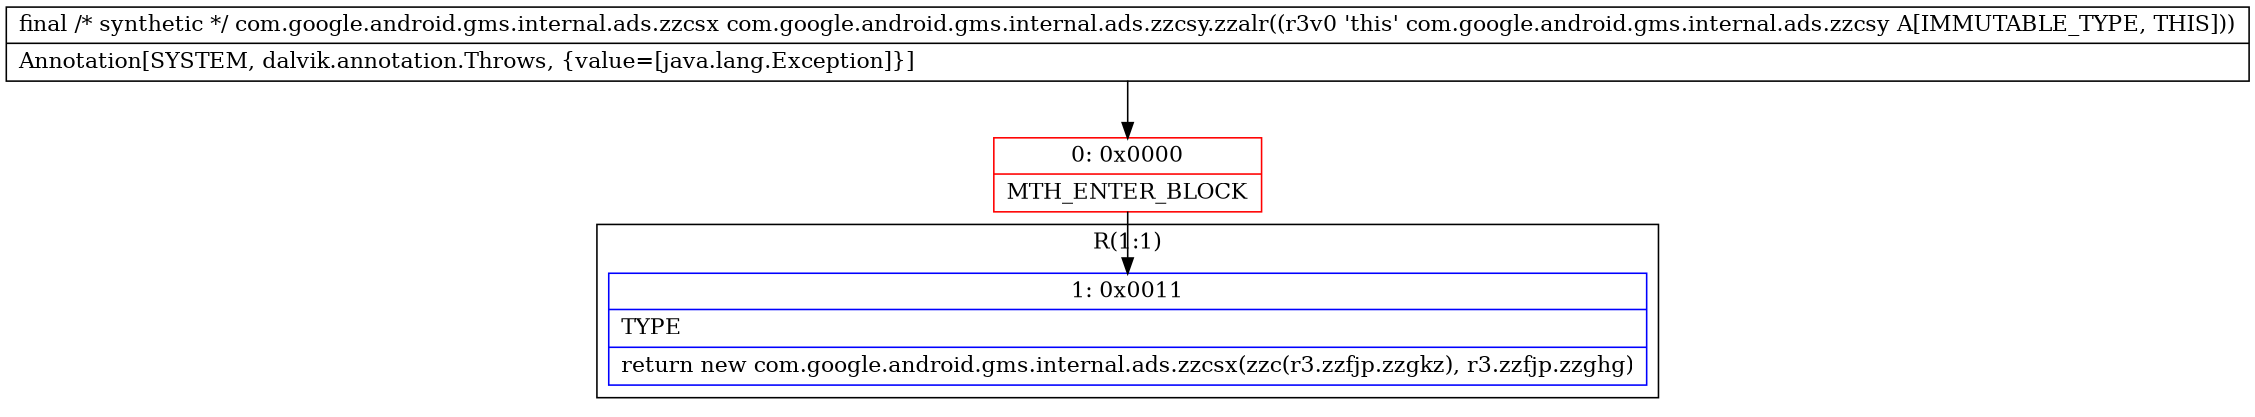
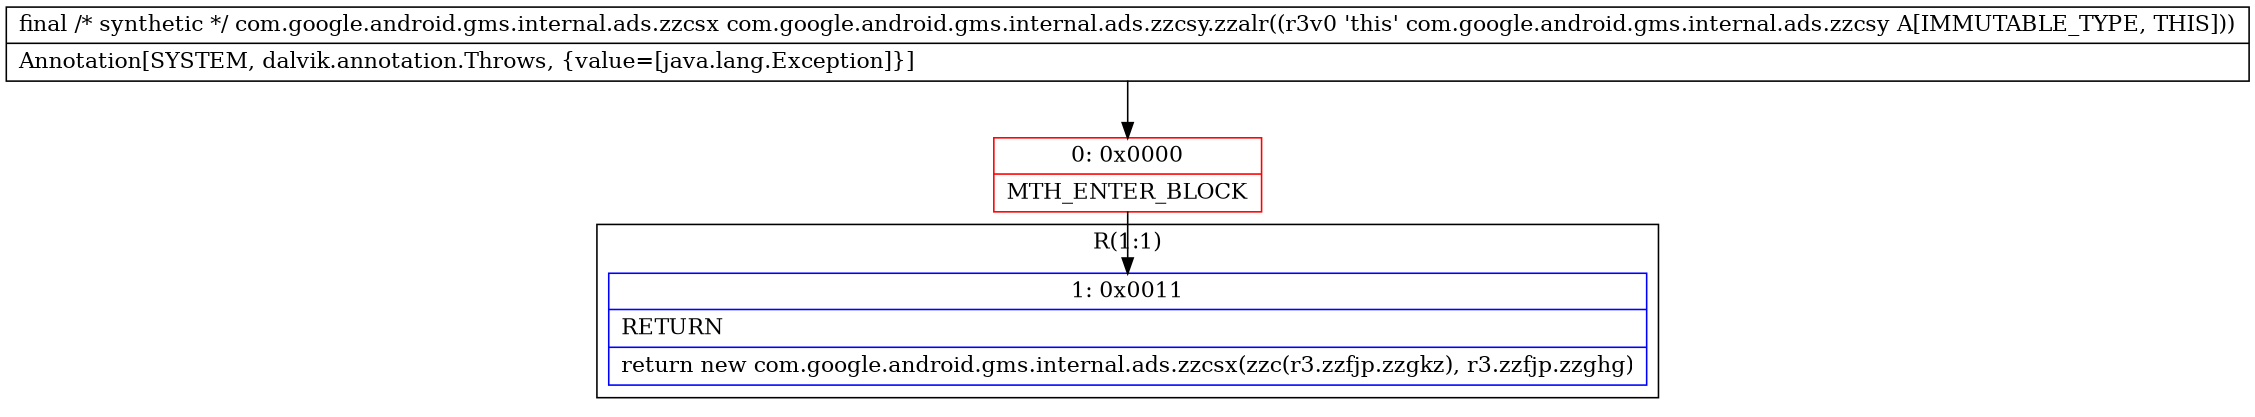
(652, 328) -> (673, 328)
